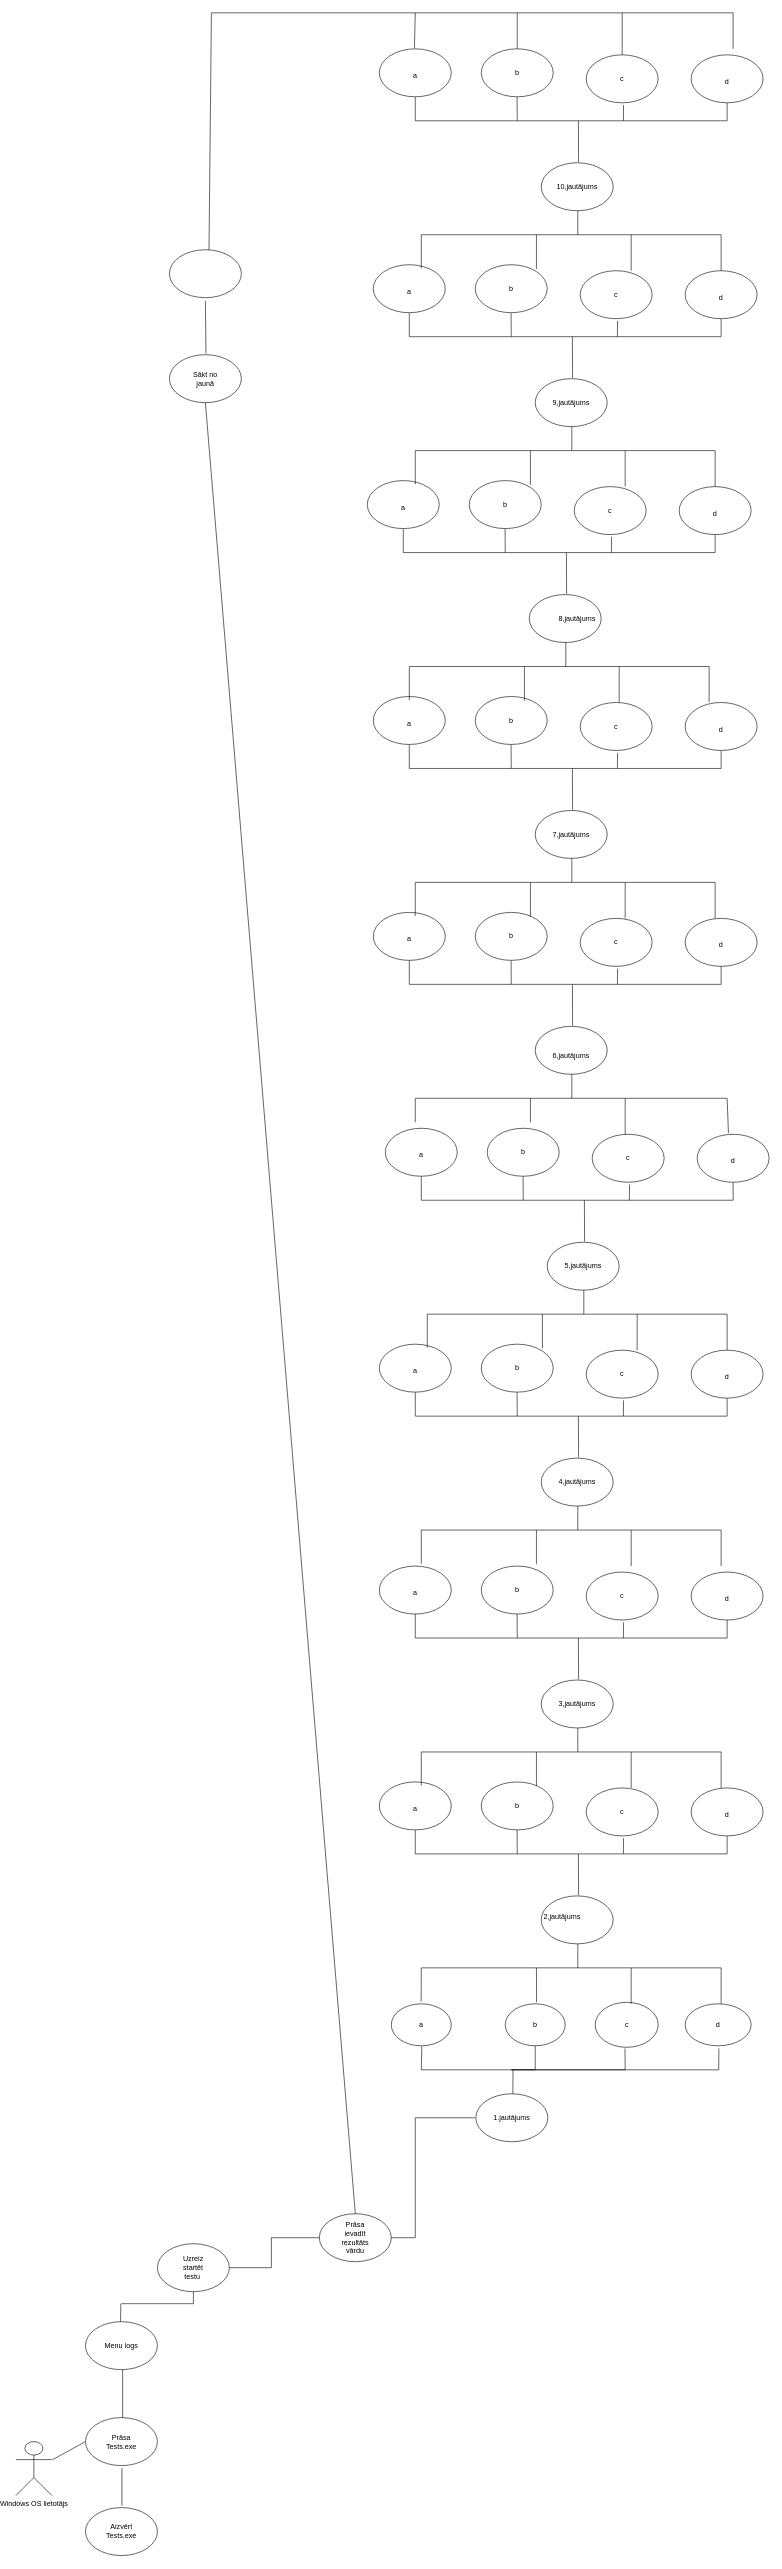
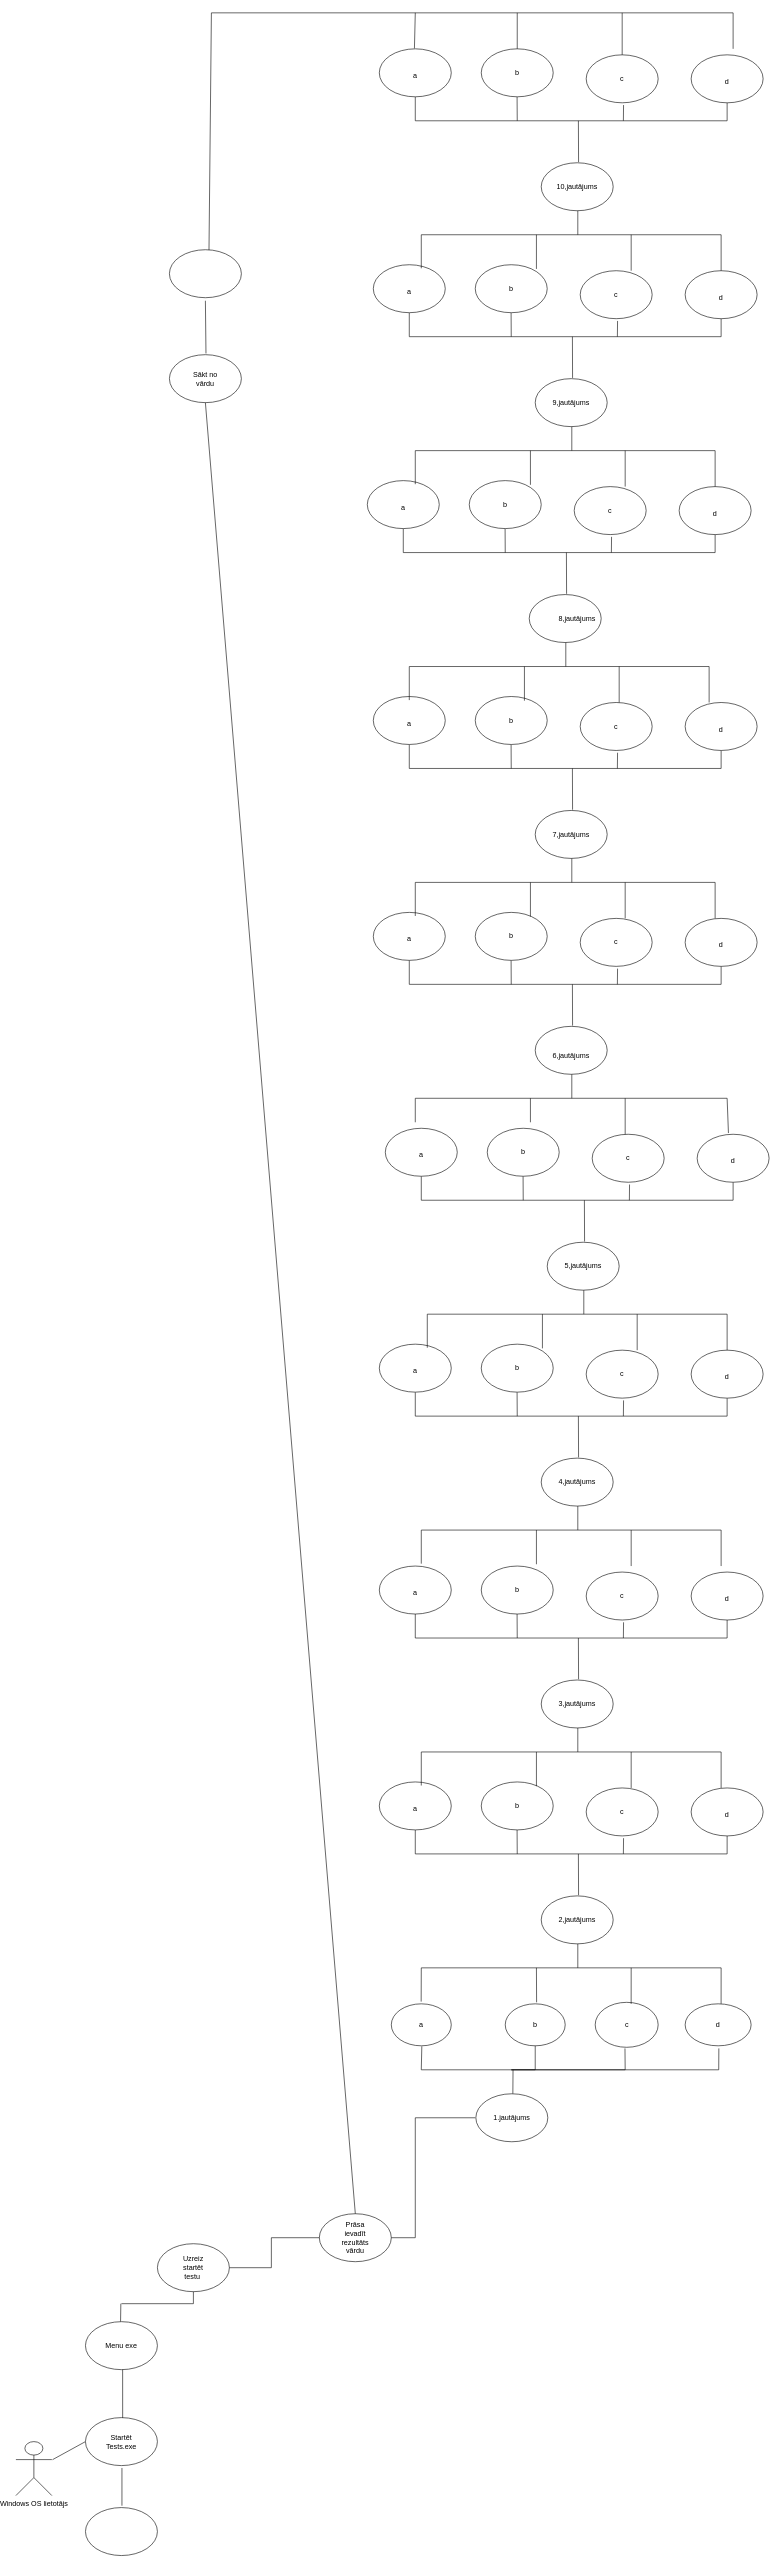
(206, 378) -> (206, 378)
(563, 1917) -> (578, 1920)
(122, 2346) -> (122, 2346)
(122, 2442) -> (122, 2442)
(122, 2532) -> none
